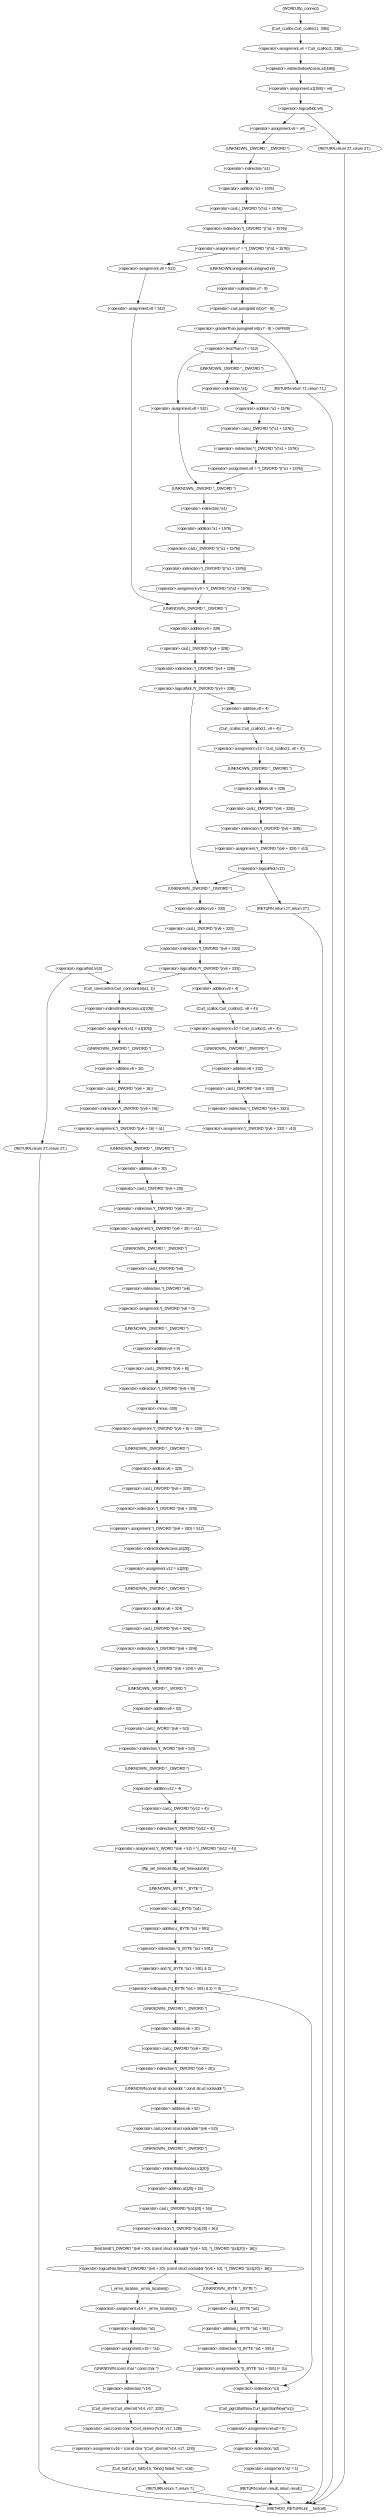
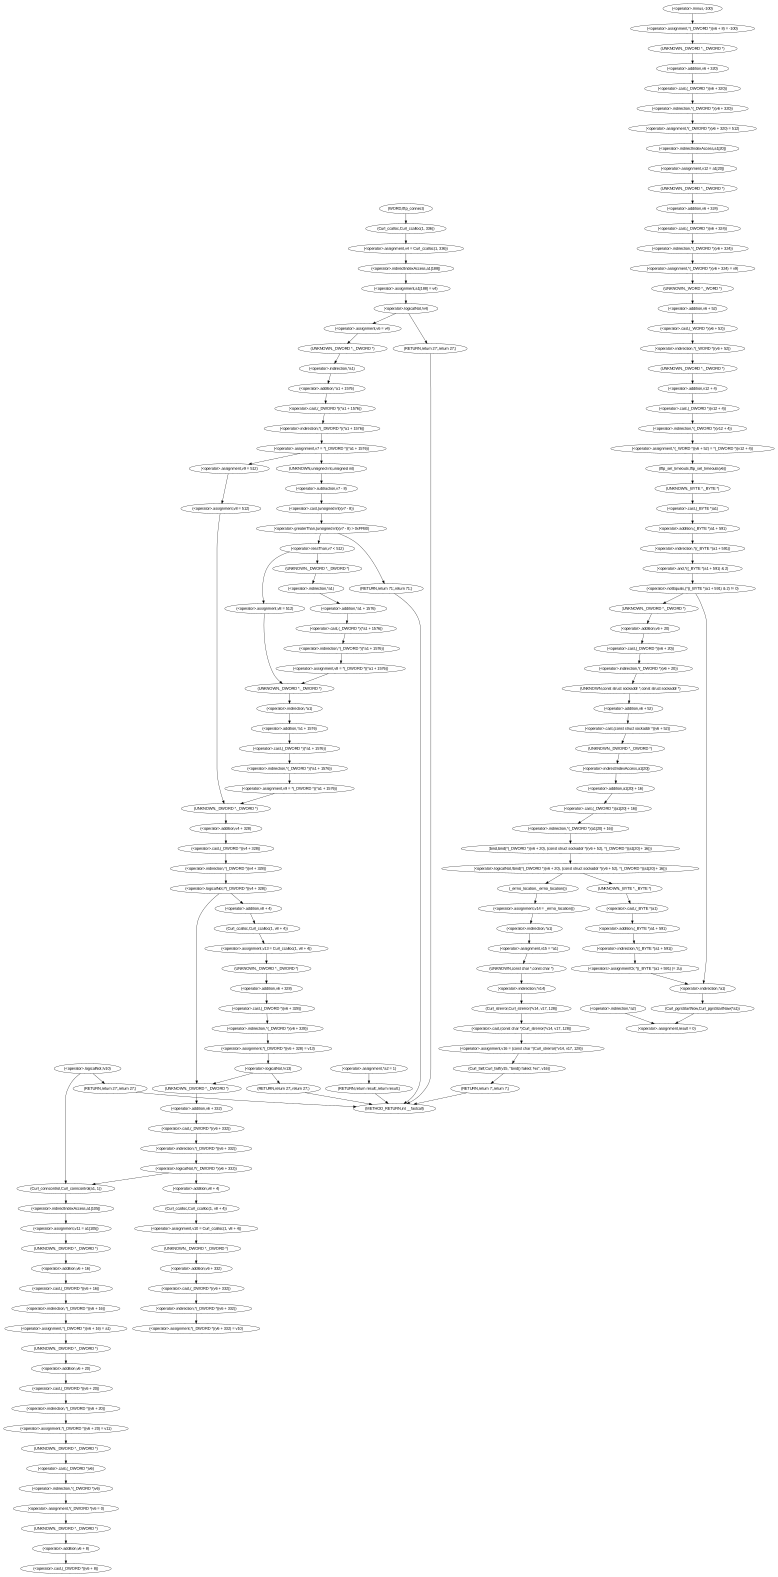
(157, 1389) -> none
(256, 2437) -> (638, 1018)
